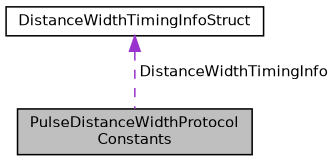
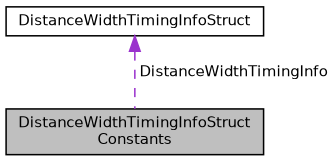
(135, 132) -> (135, 132)
